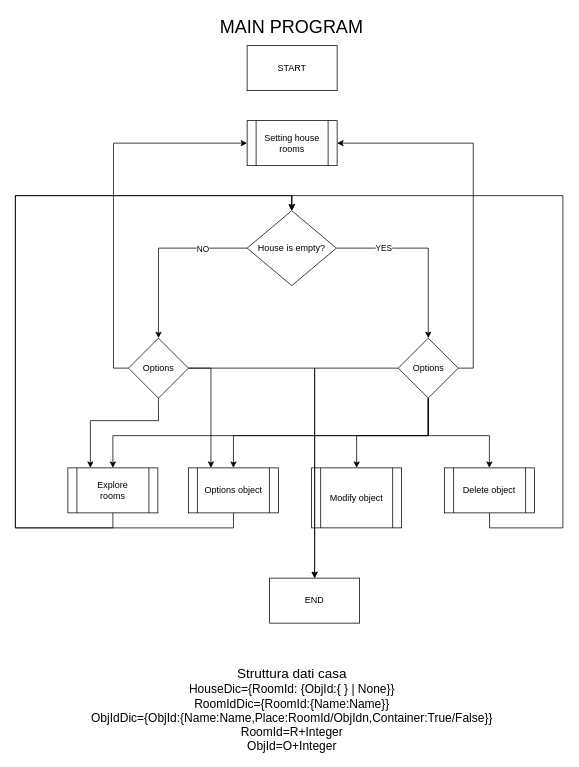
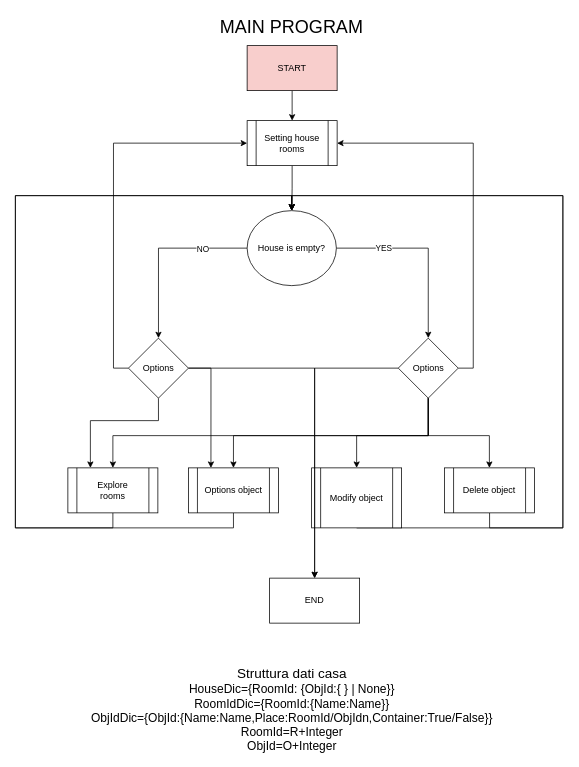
(292, 68) -> (292, 68)
none -> (292, 114)
none -> (292, 179)
(292, 248) -> (292, 248)
none -> (444, 528)
